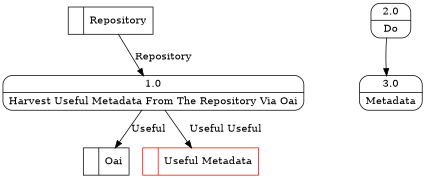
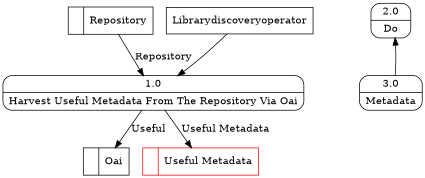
none -> (240, 21)
(386, 53) -> (396, 61)
(226, 129) -> (226, 129)
